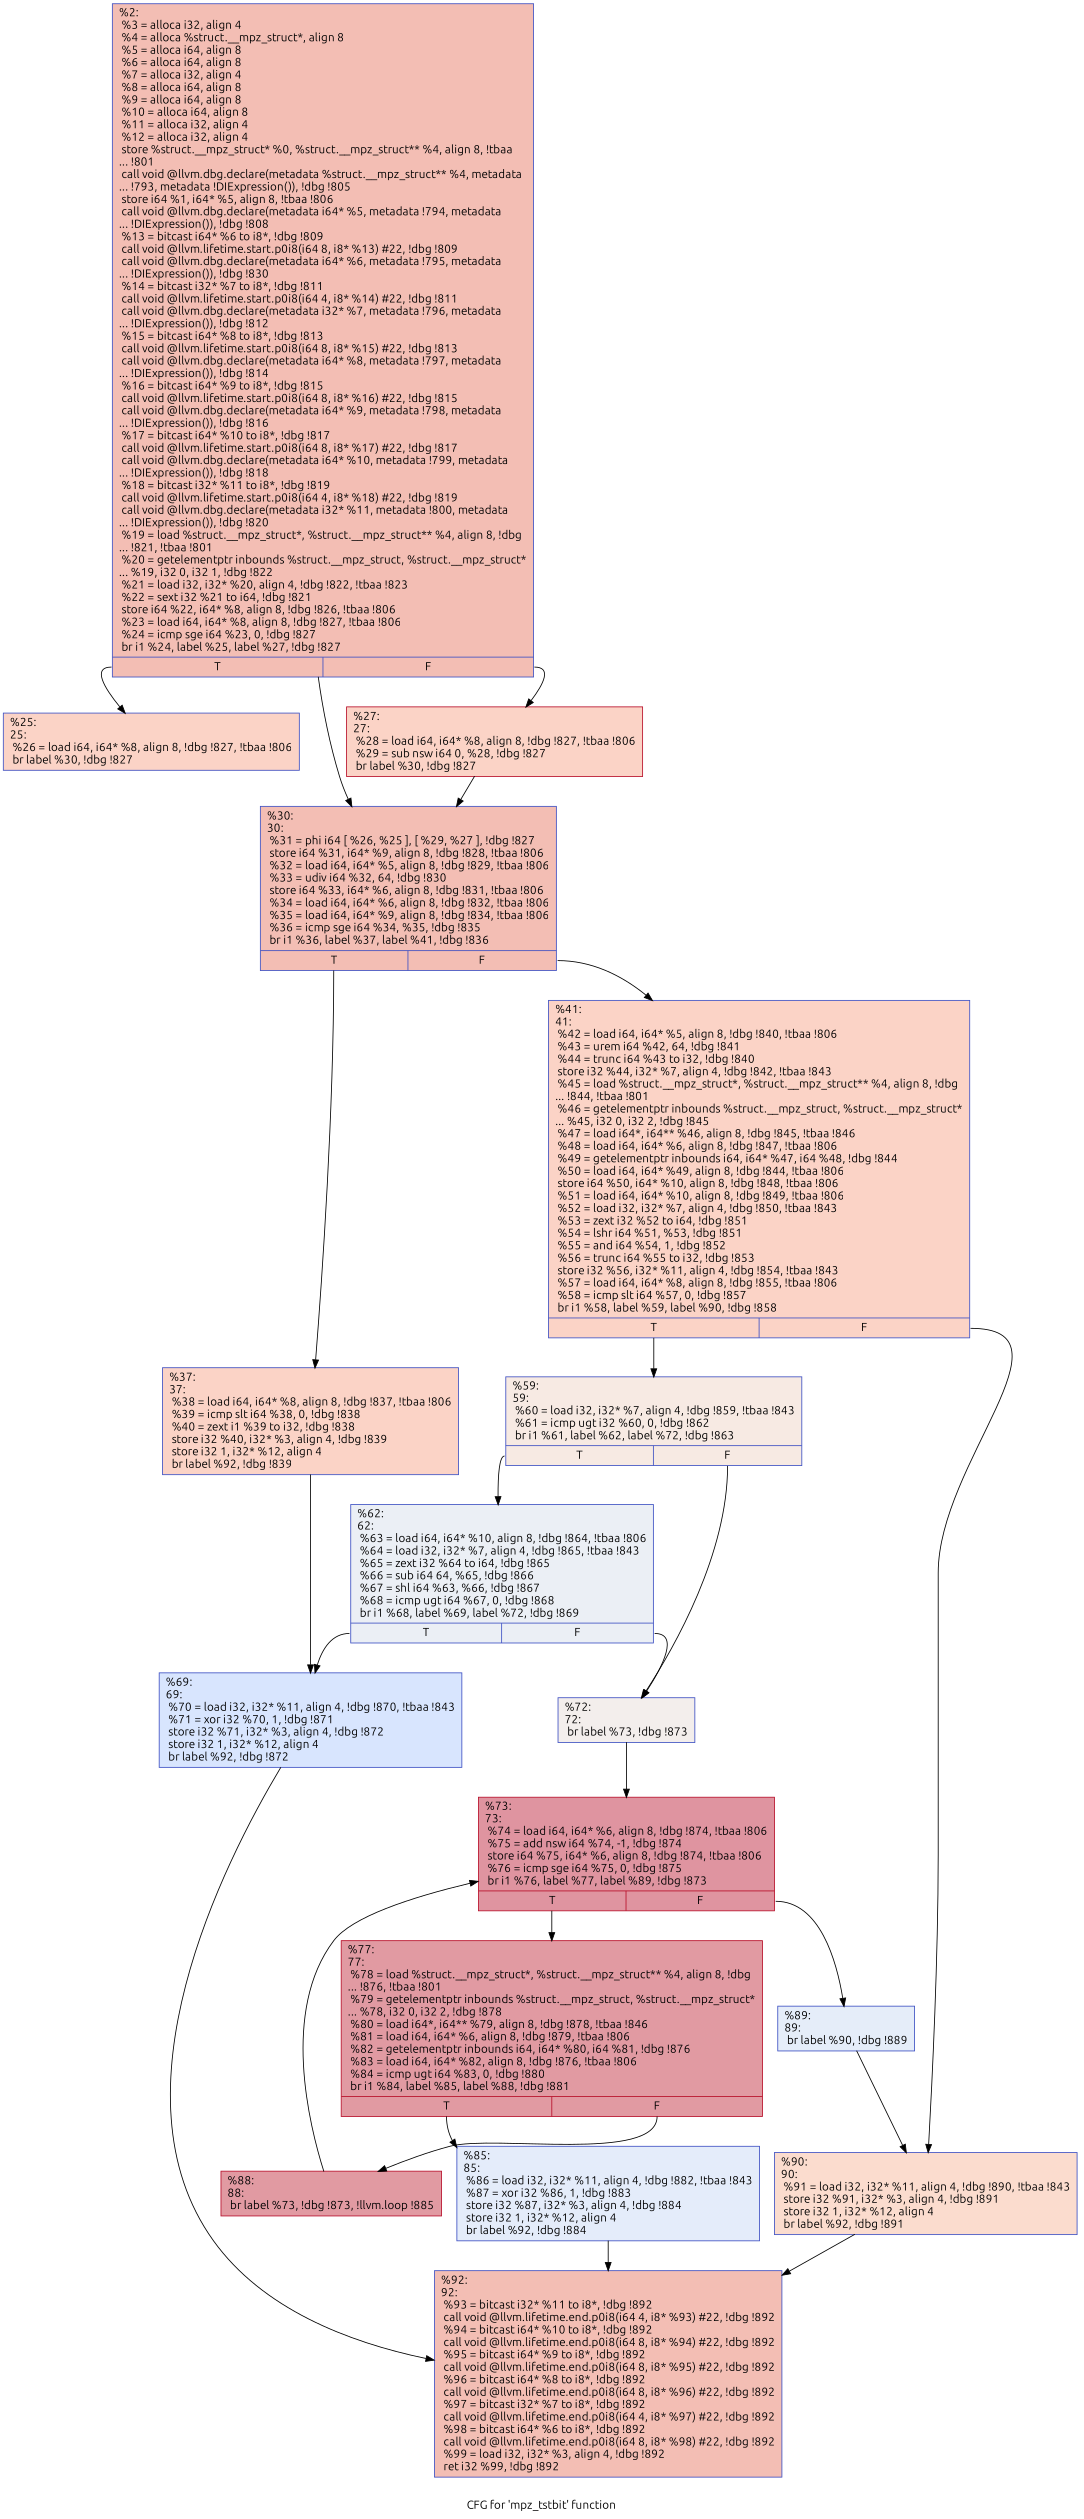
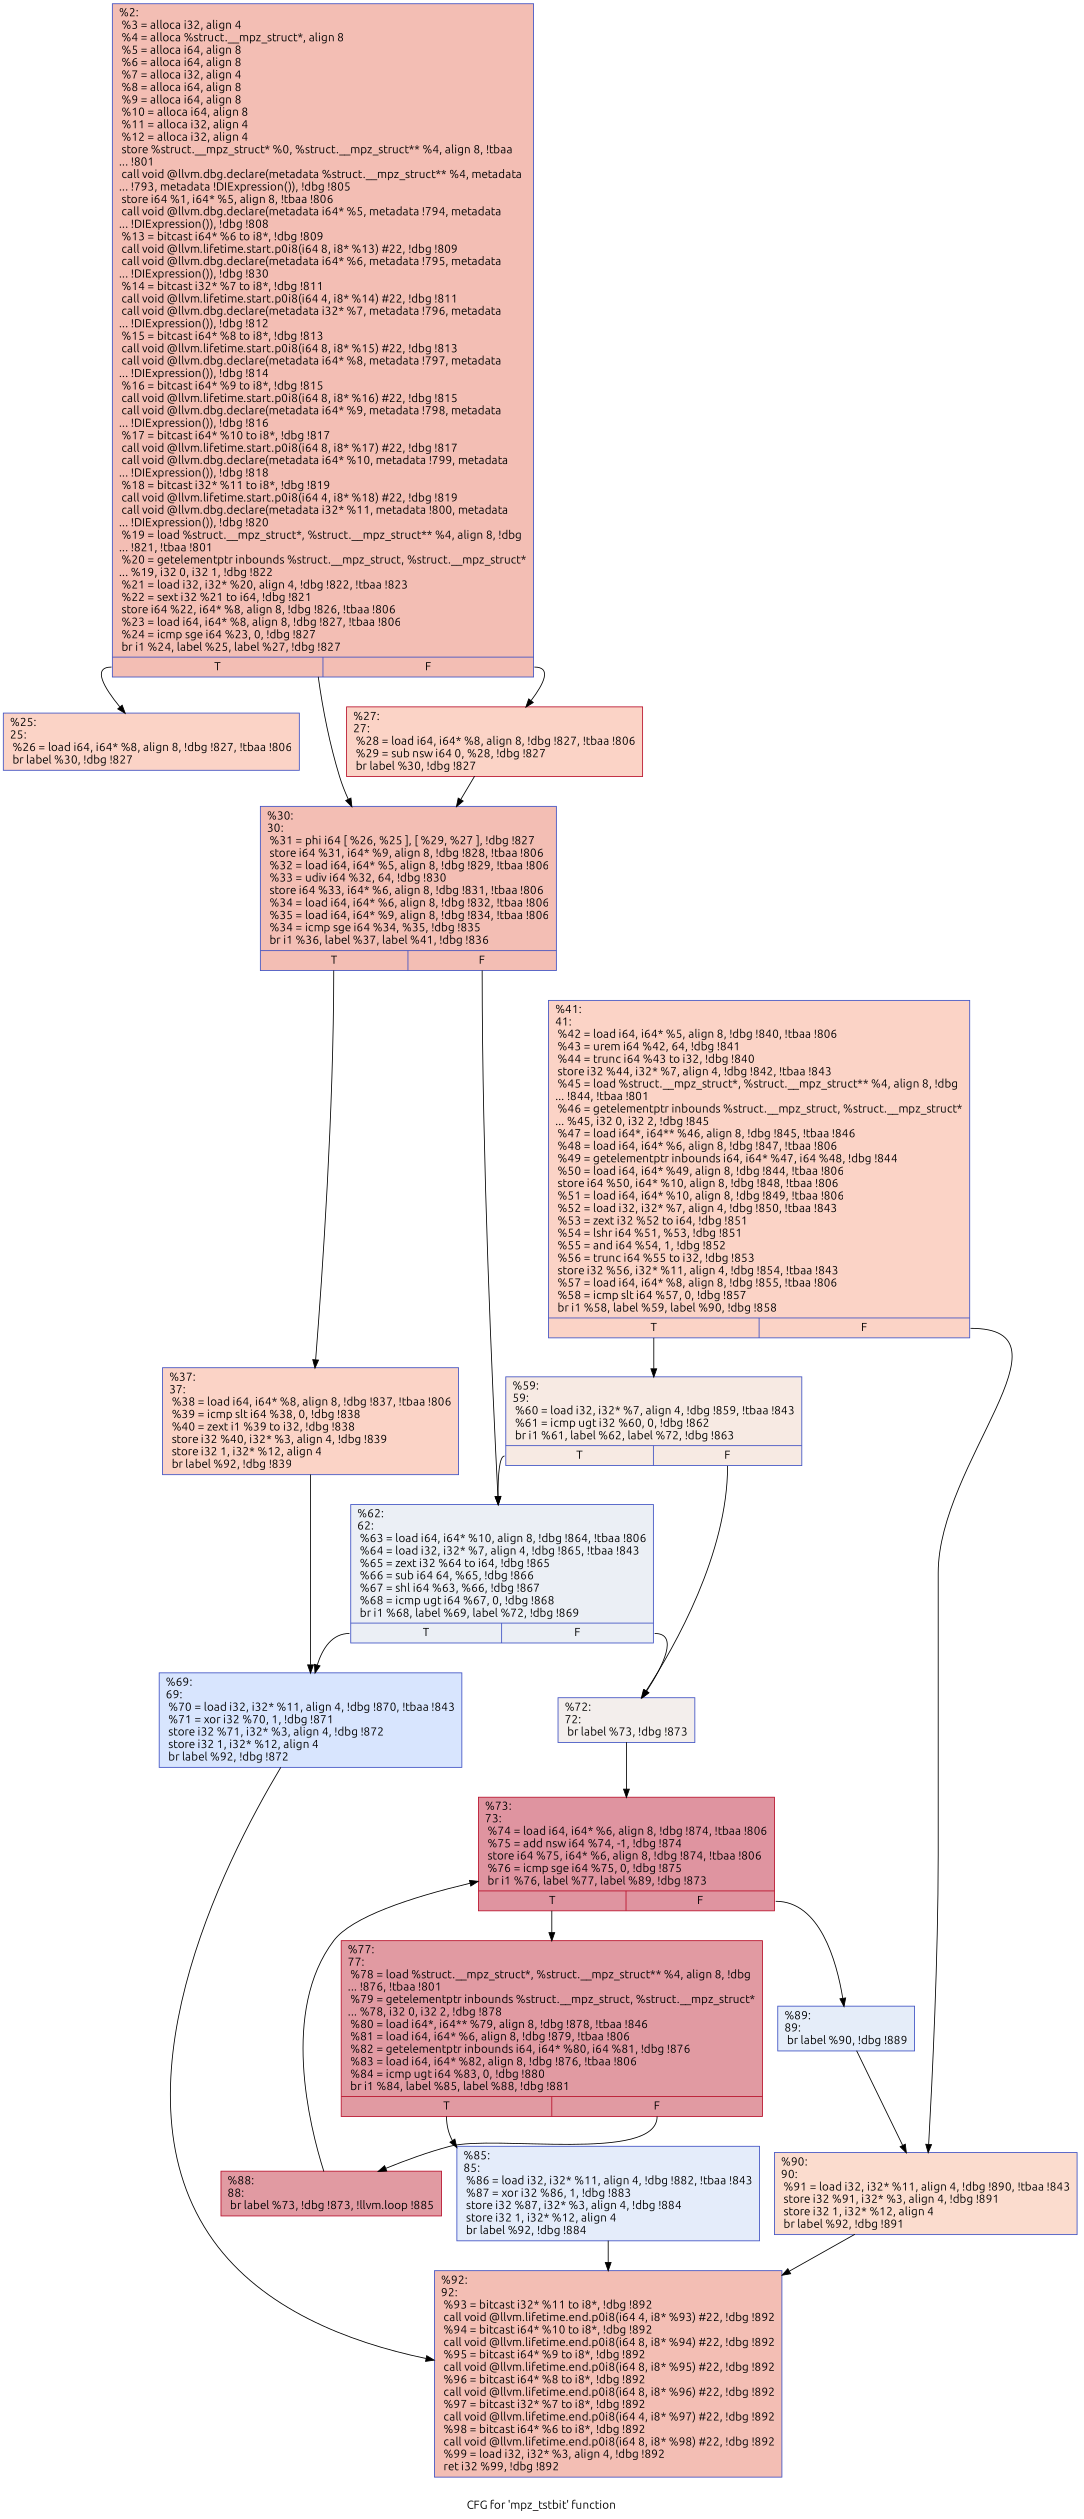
(374, 928) -> (374, 928)
(605, 970) -> (487, 1234)
